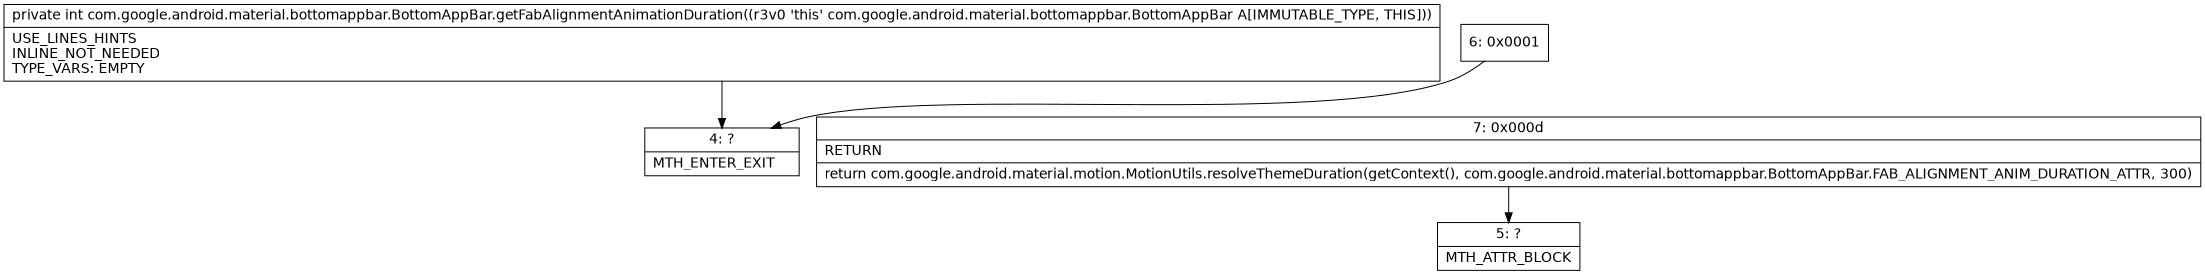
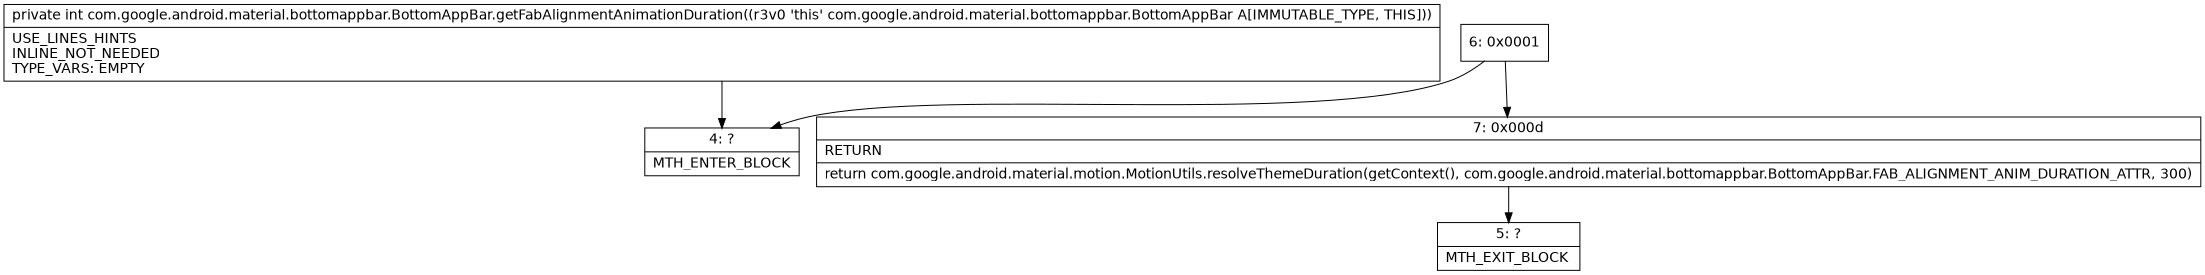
none -> (1506, 84)
(714, 163) -> (722, 163)
(1509, 258) -> (1507, 258)
